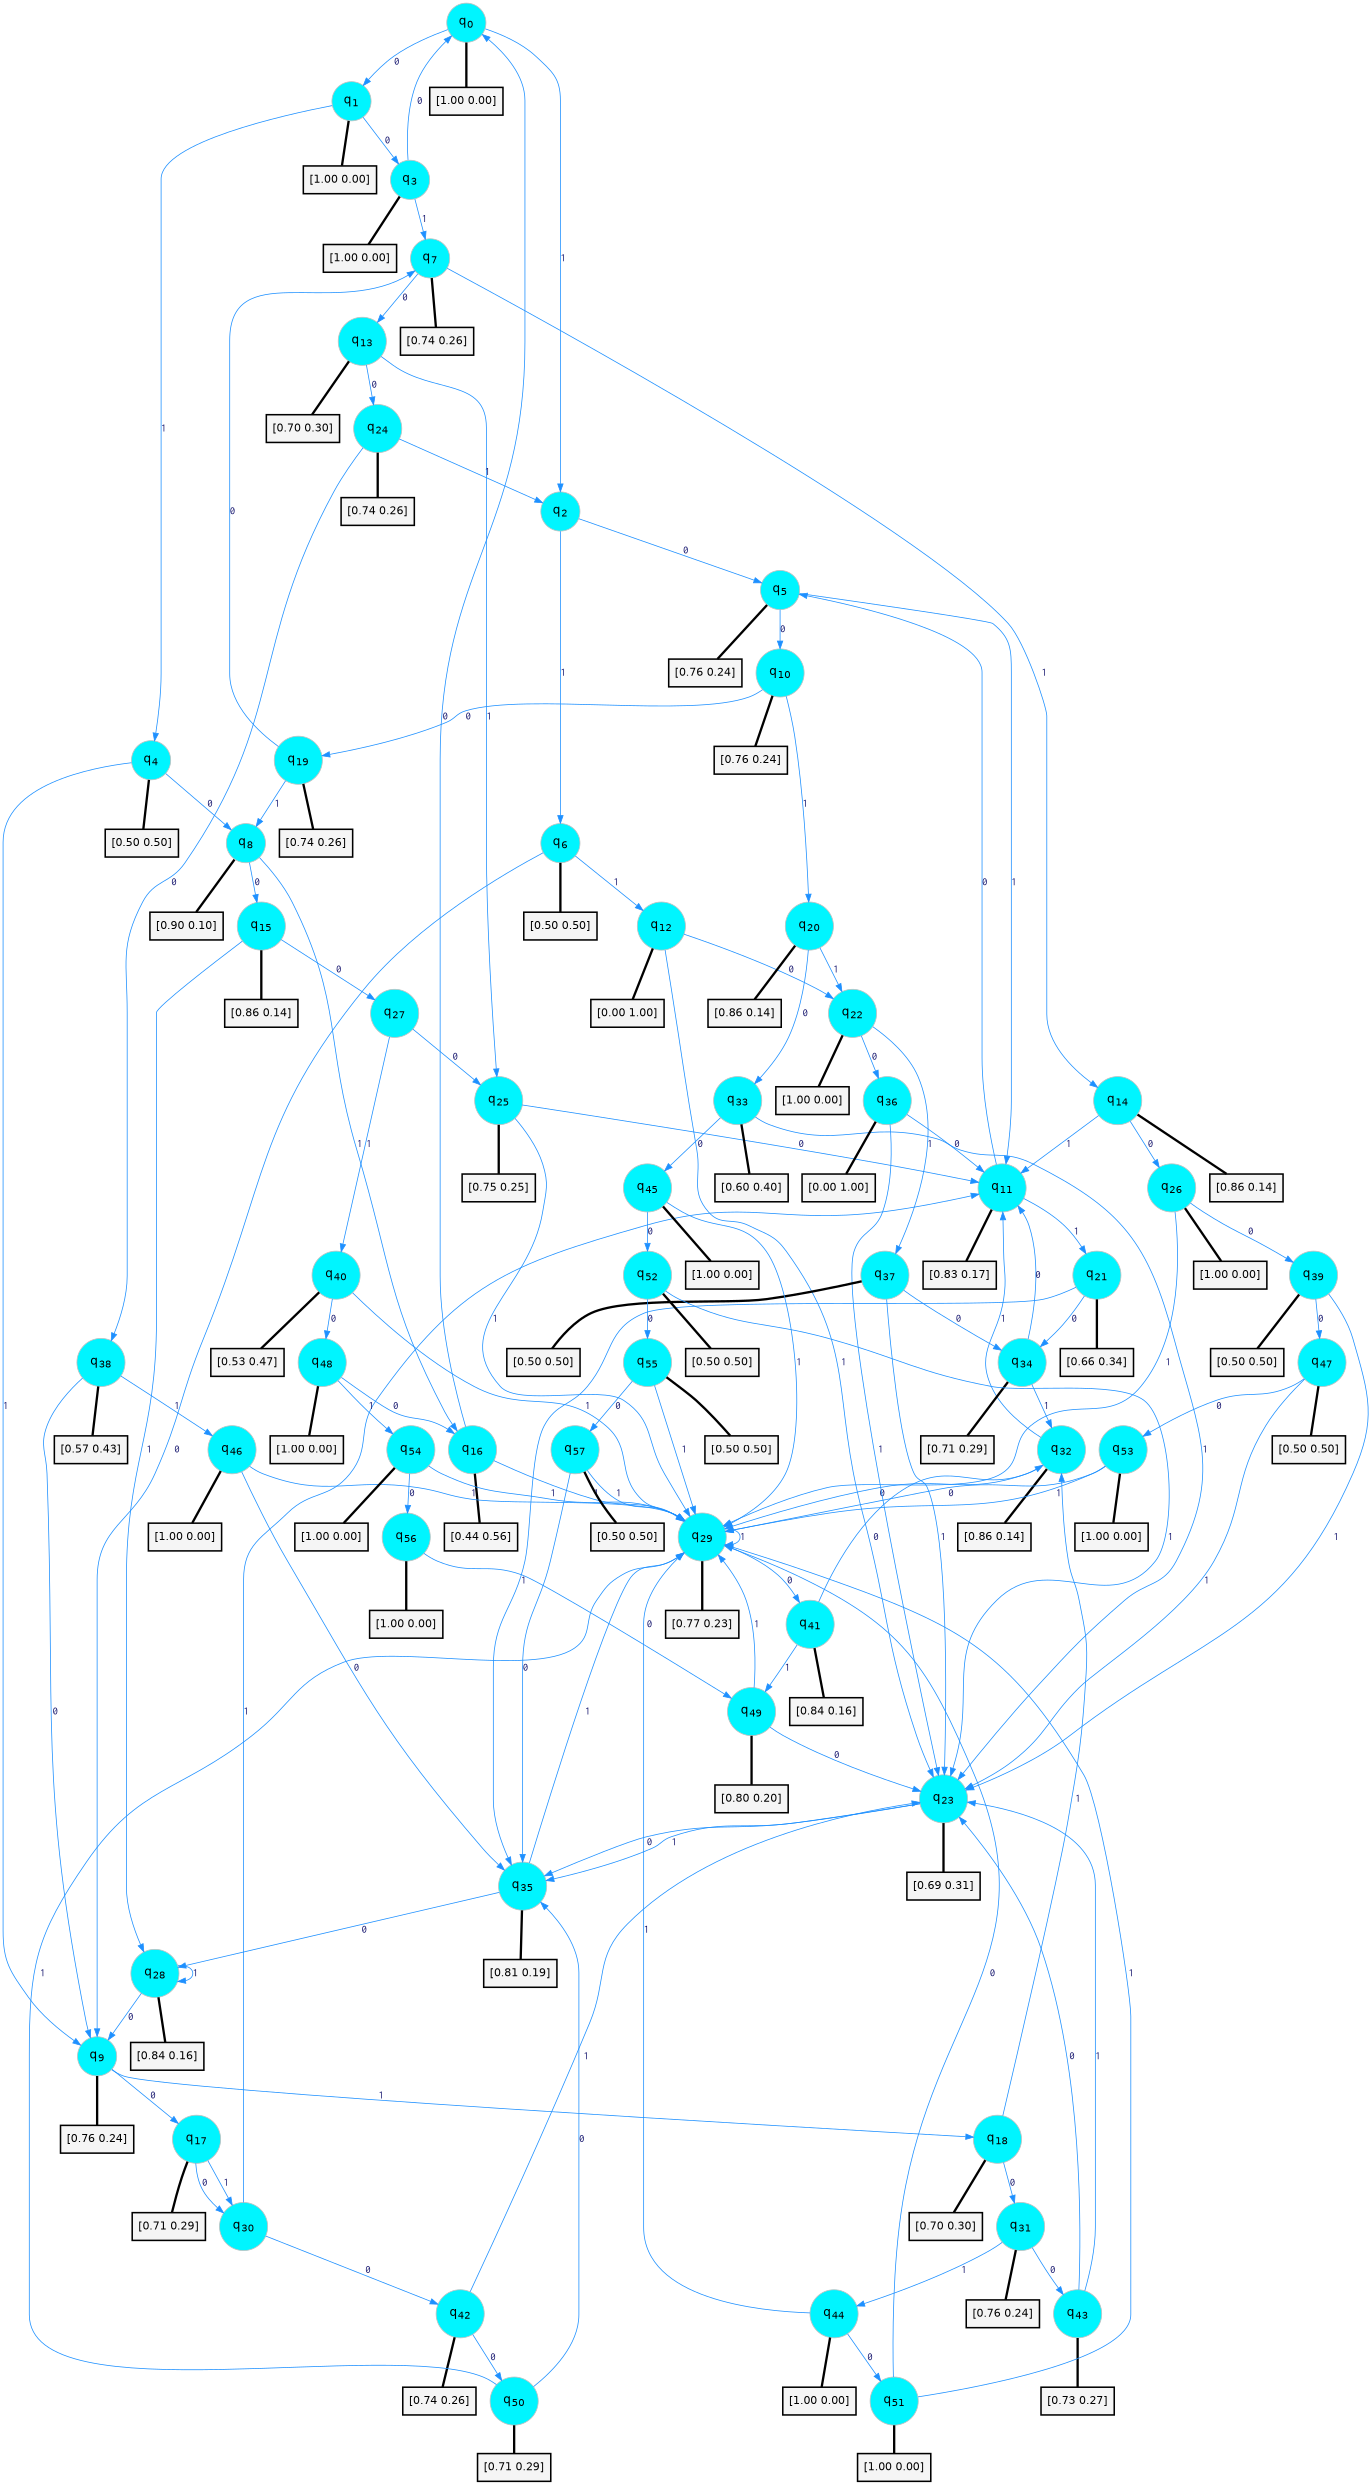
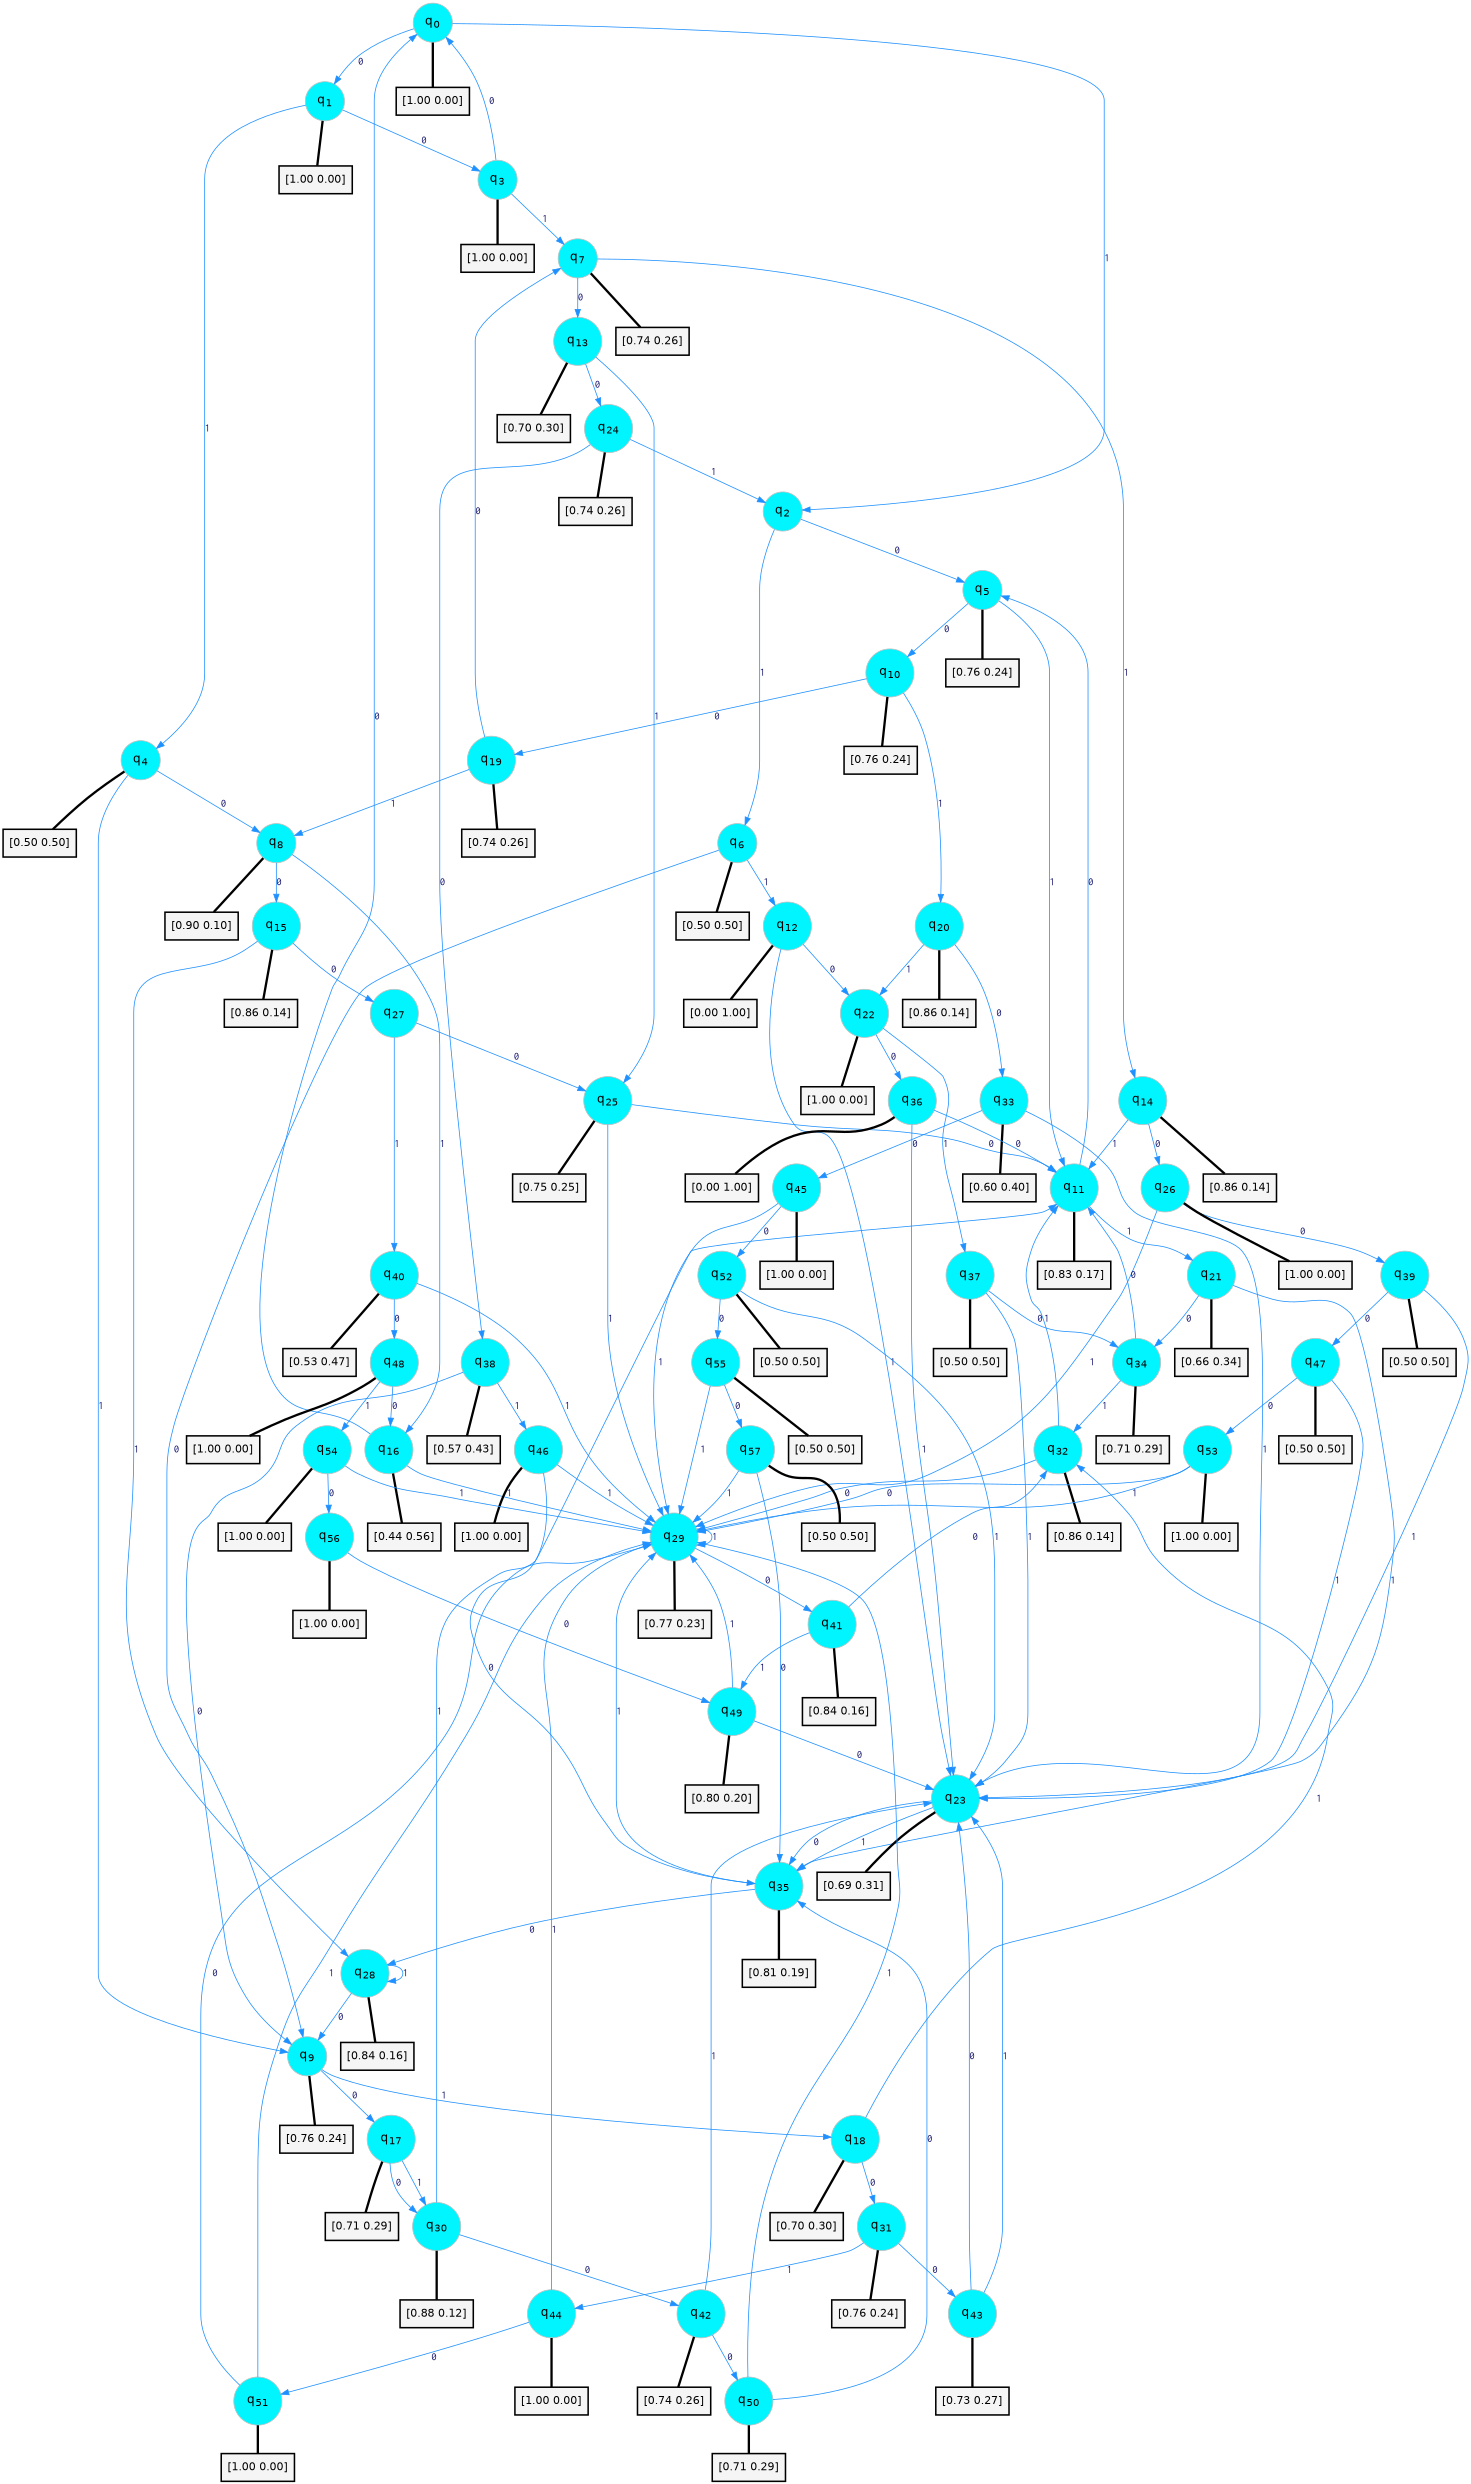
none -> (437, 2314)
